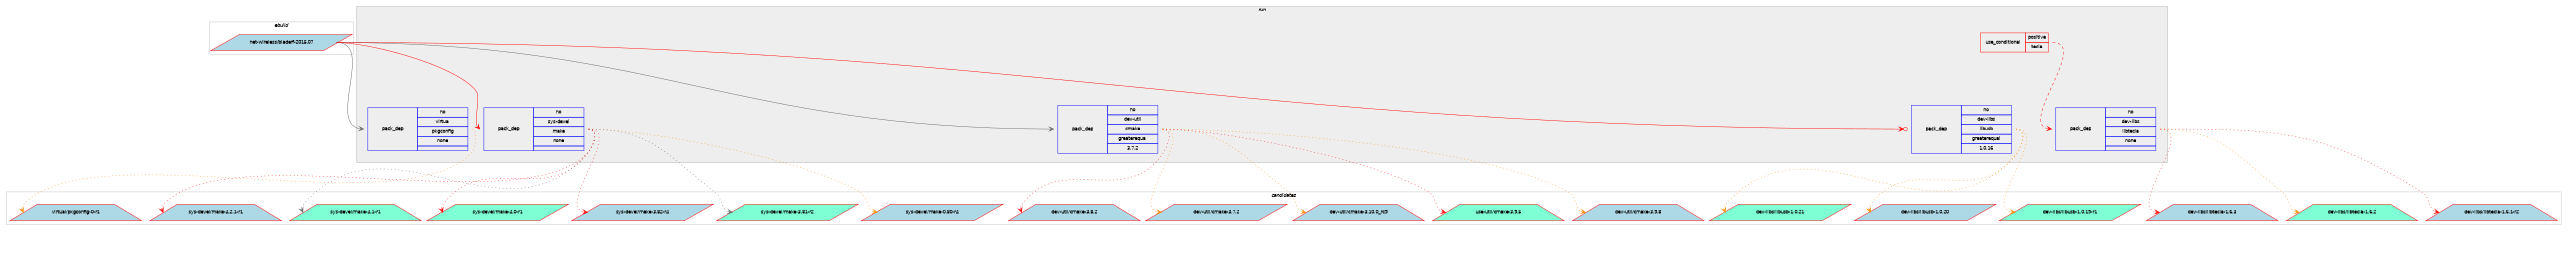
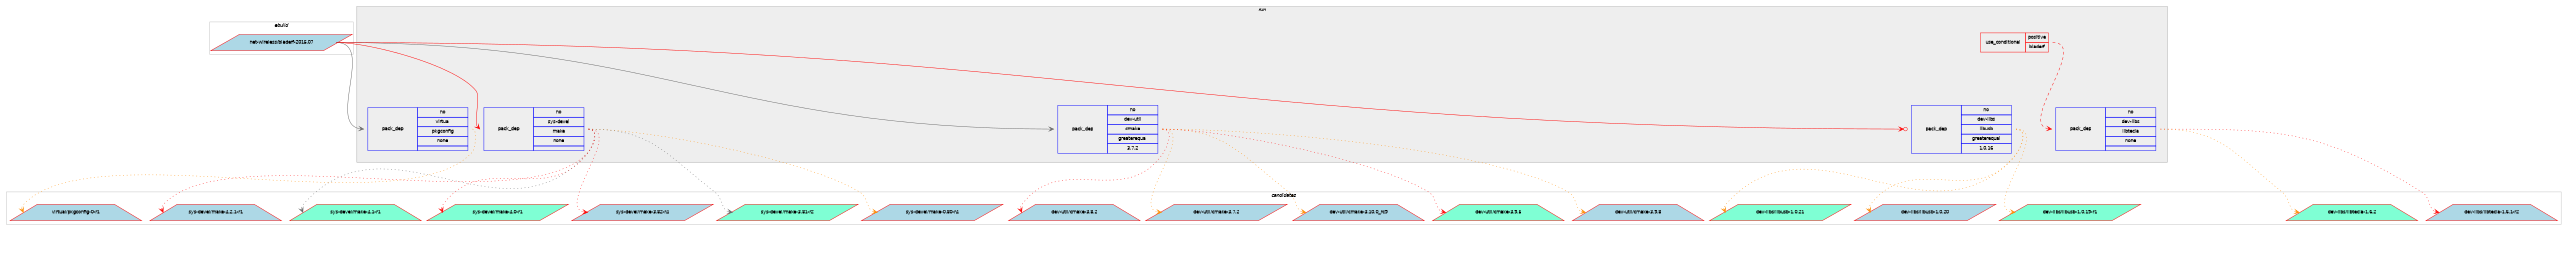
(2037, 47) -> (2037, 47)
(1498, 212) -> (1498, 212)
(2212, 212) -> none
